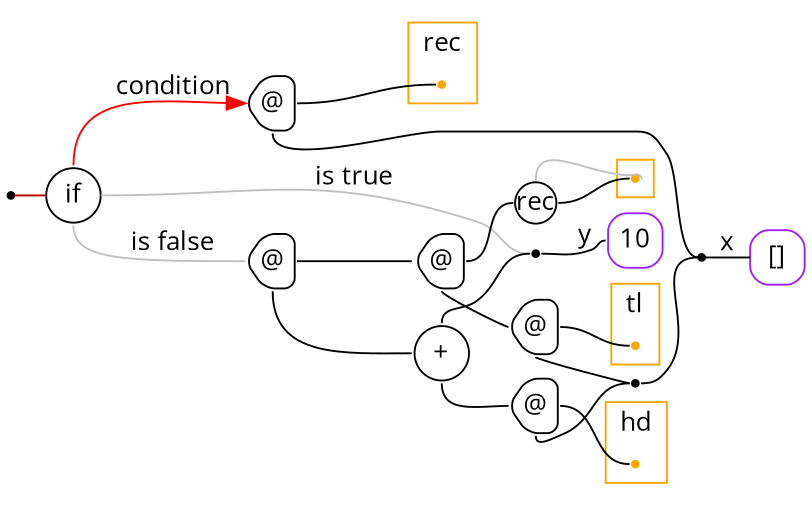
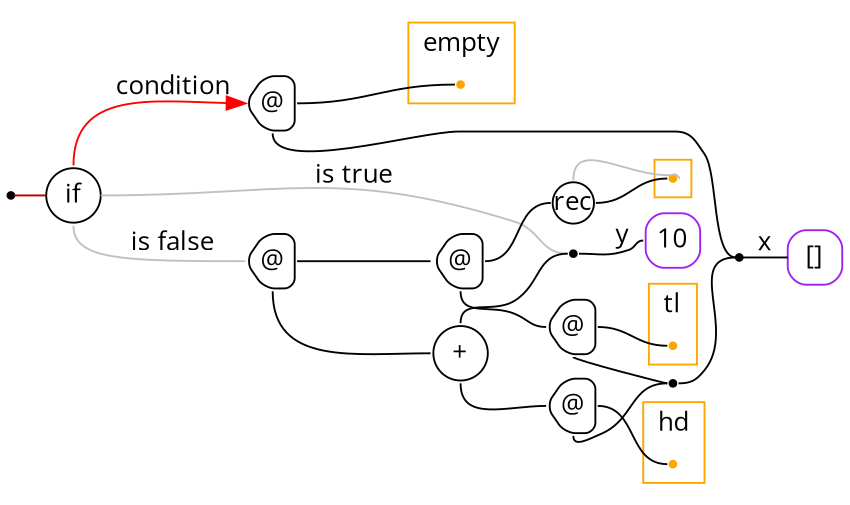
(443, 44) -> (462, 44)
